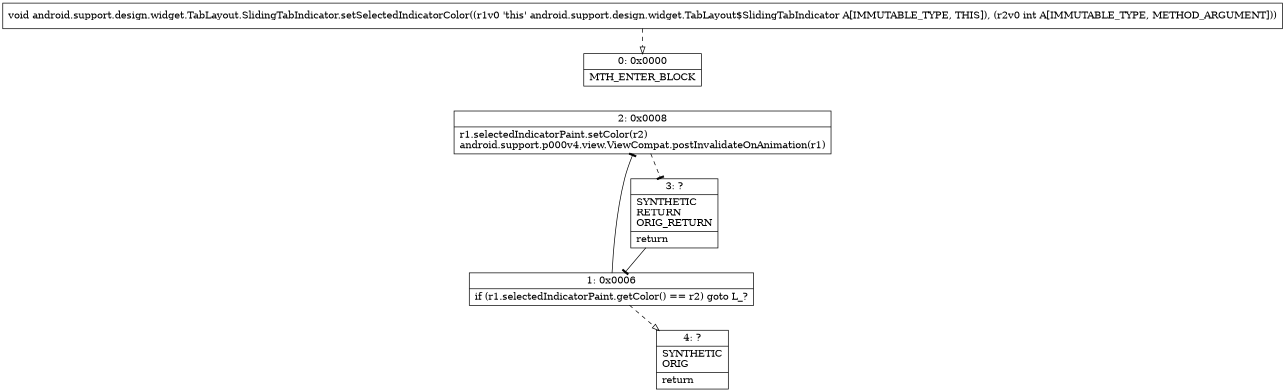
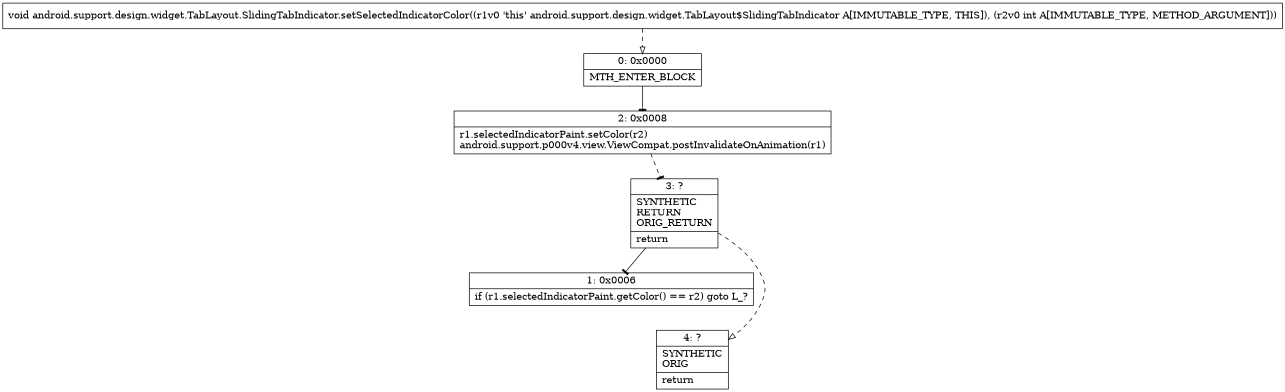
(618, 214) -> (643, 97)
(642, 316) -> (763, 280)
